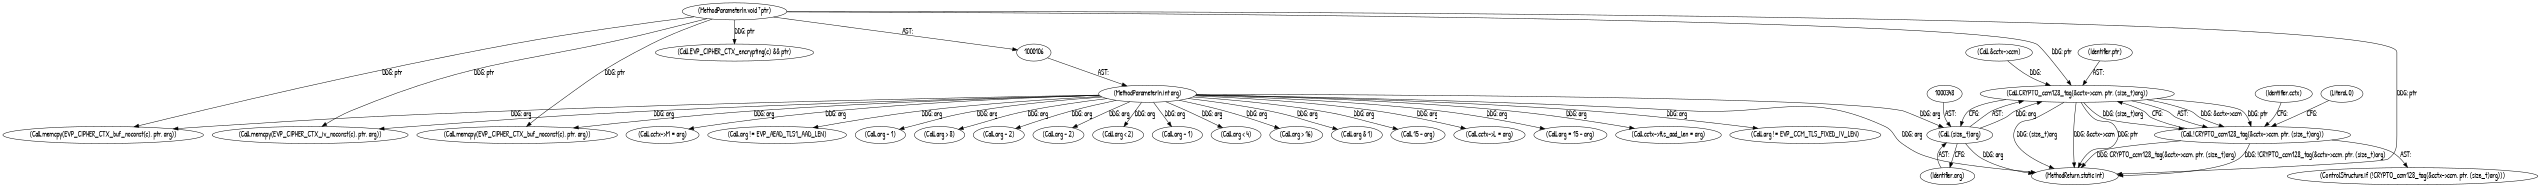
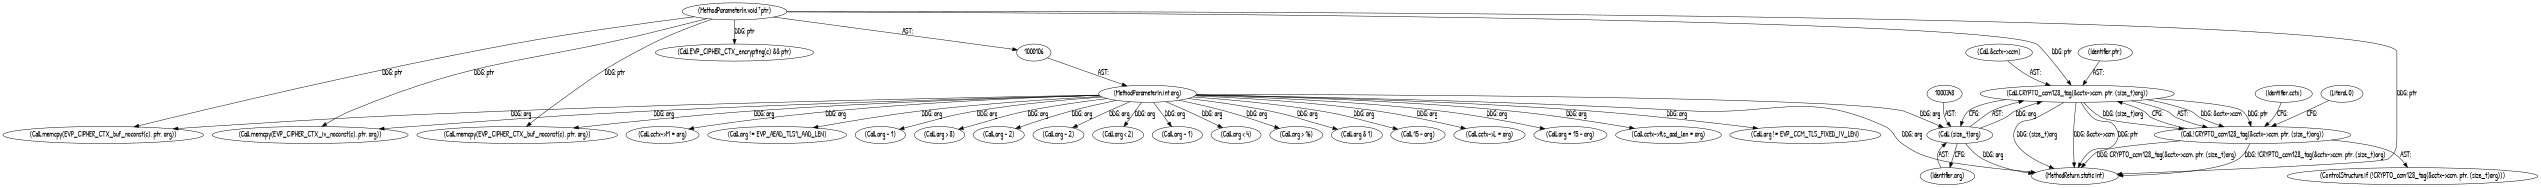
(2036, 73) -> (2036, 73)
